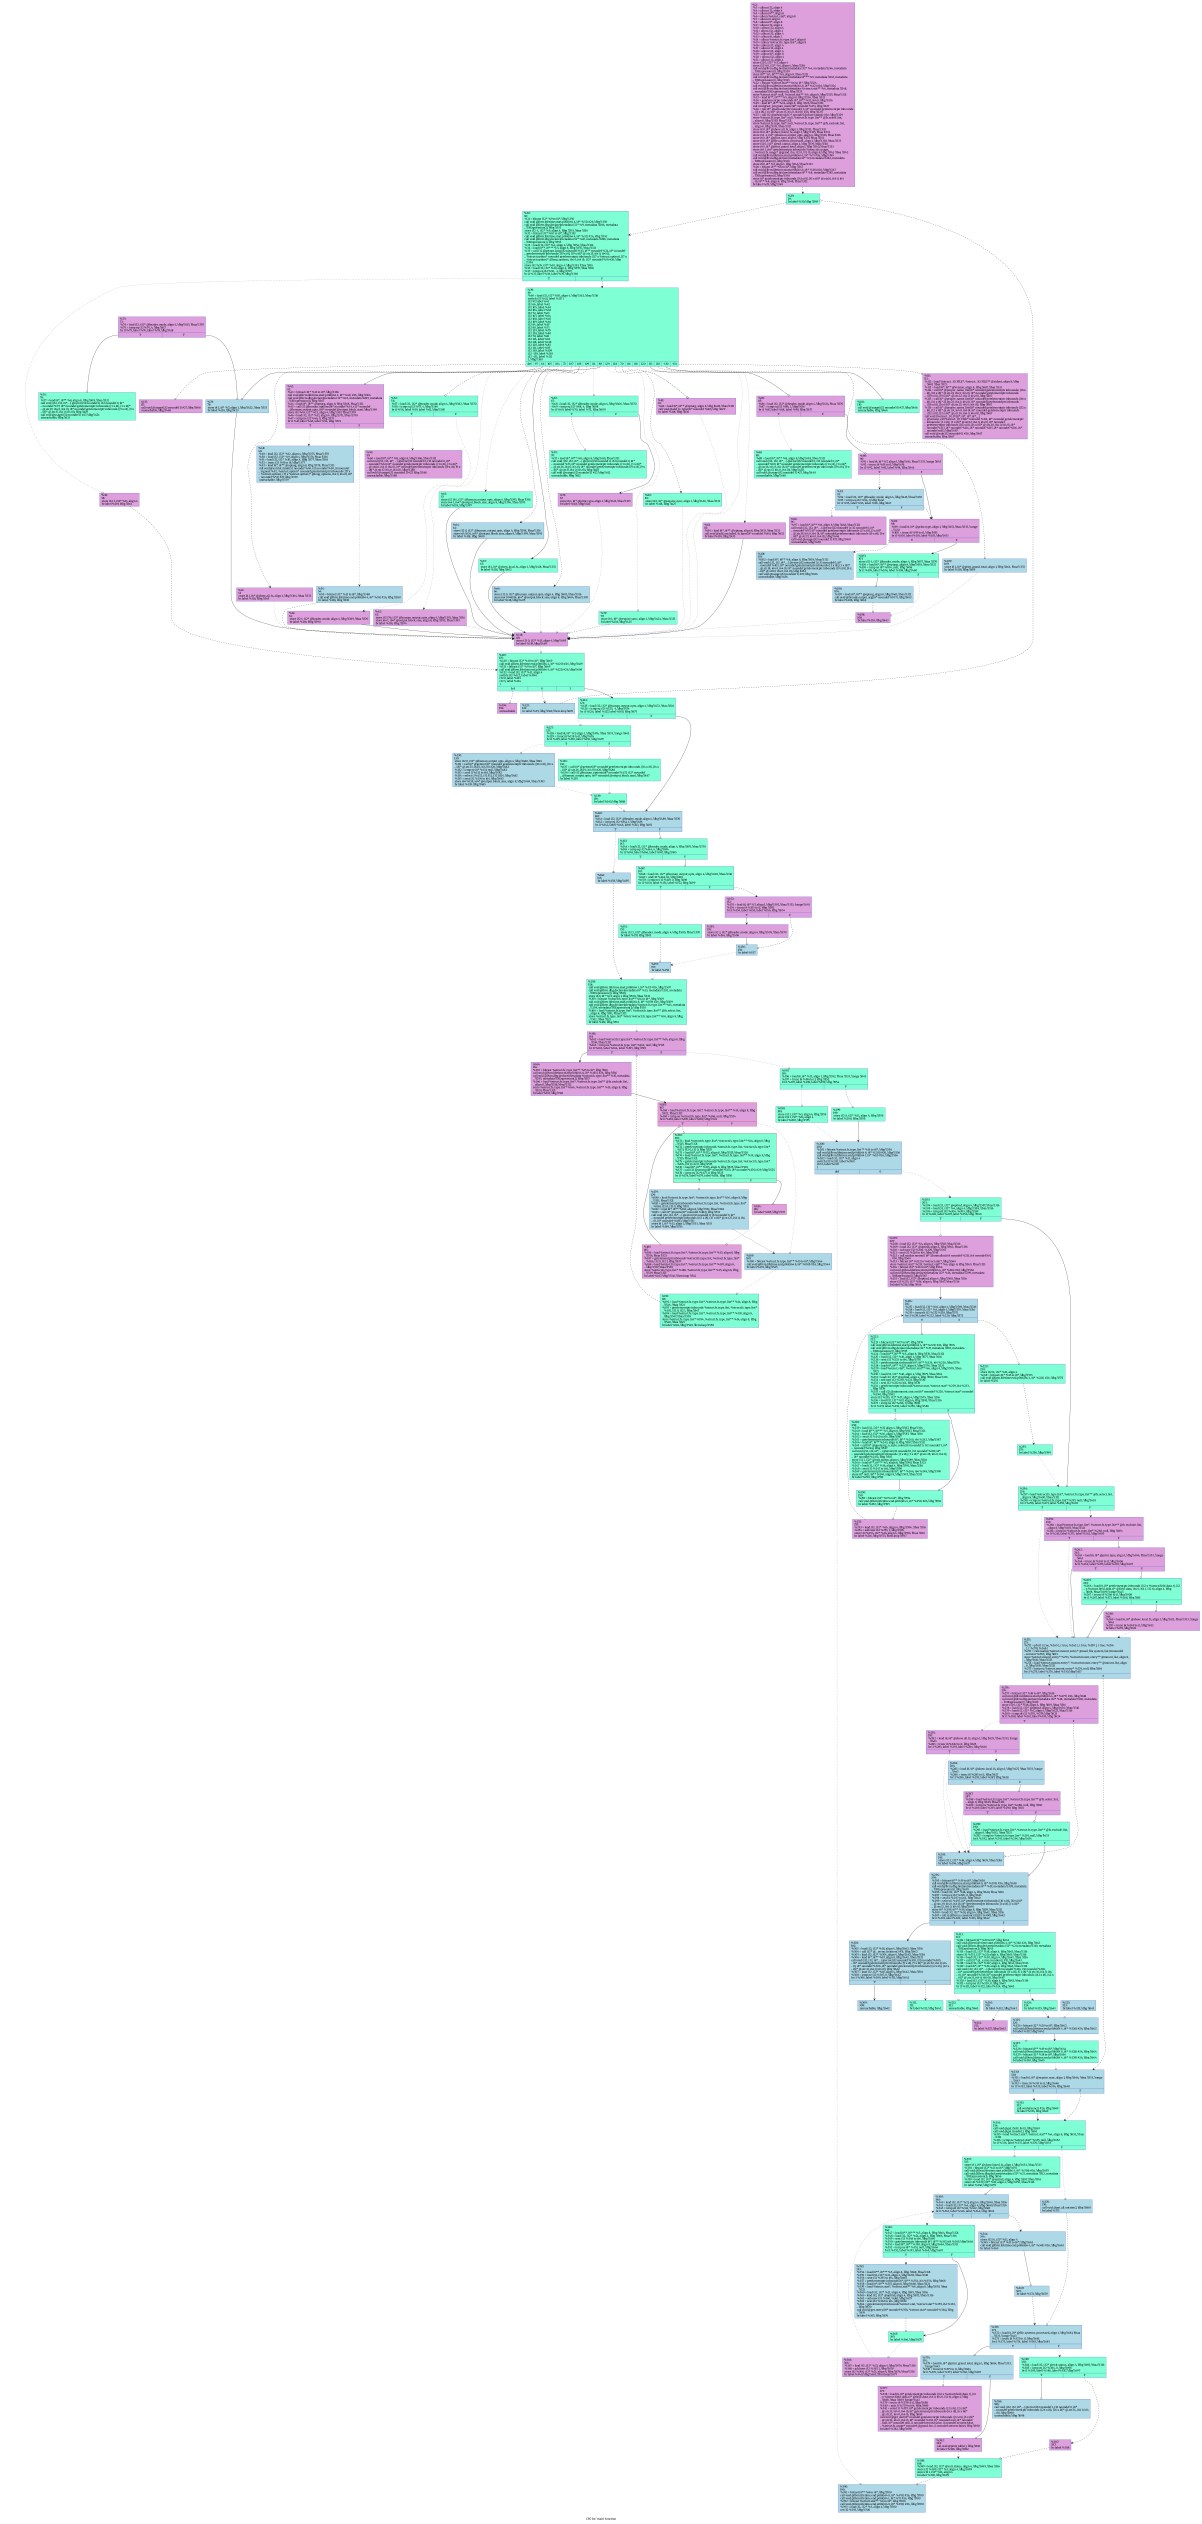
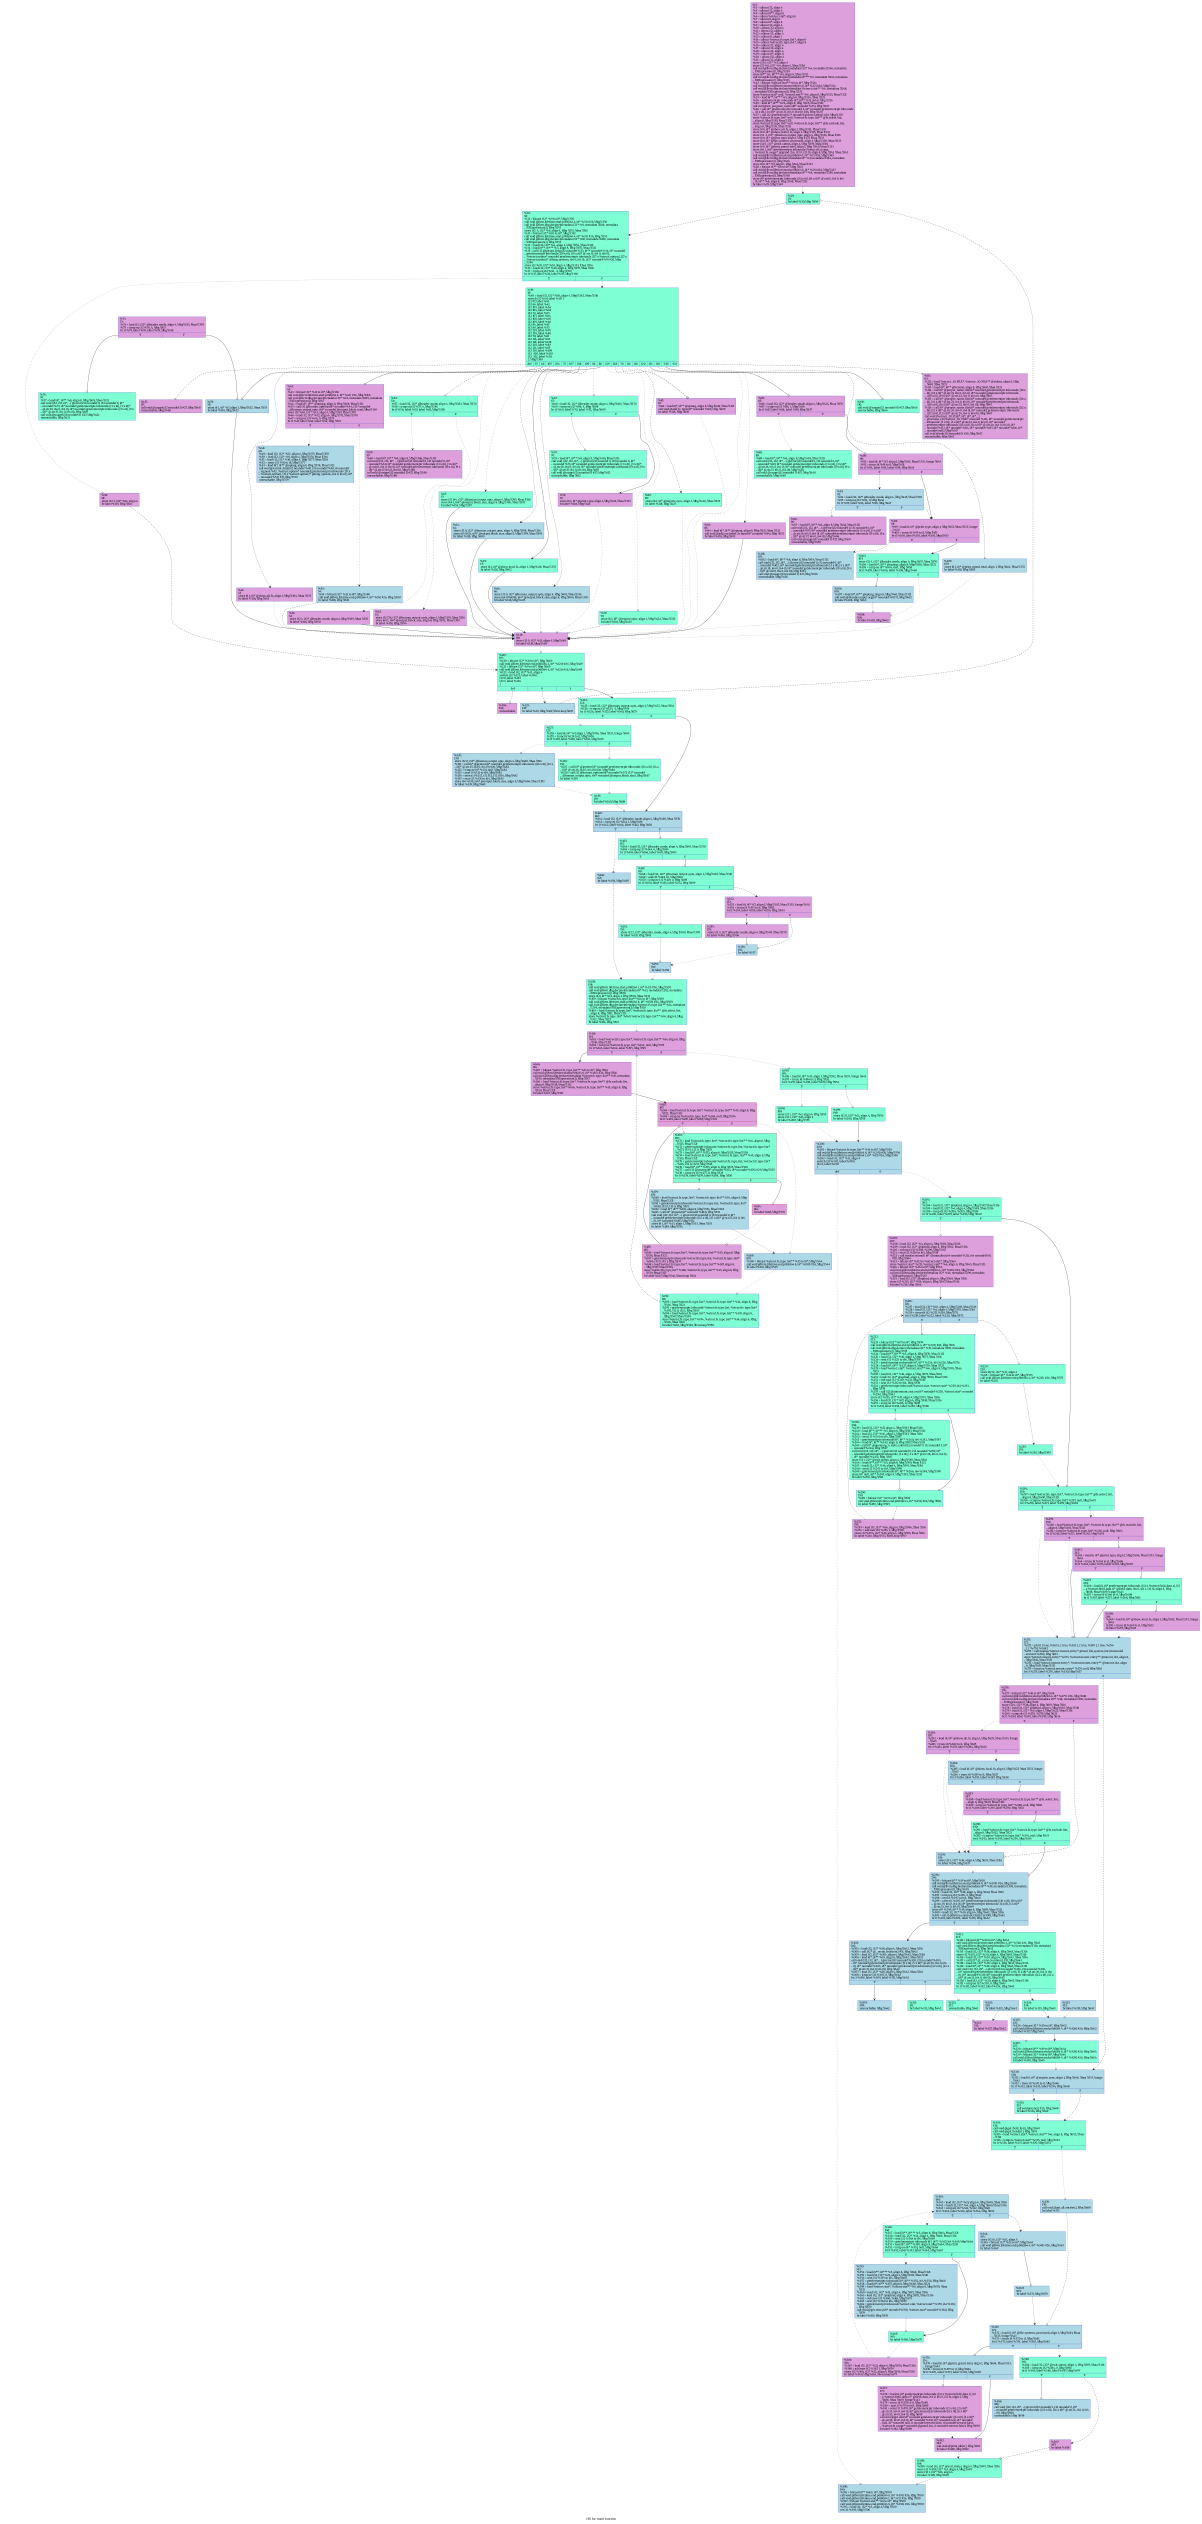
(1011, 2172) -> none
